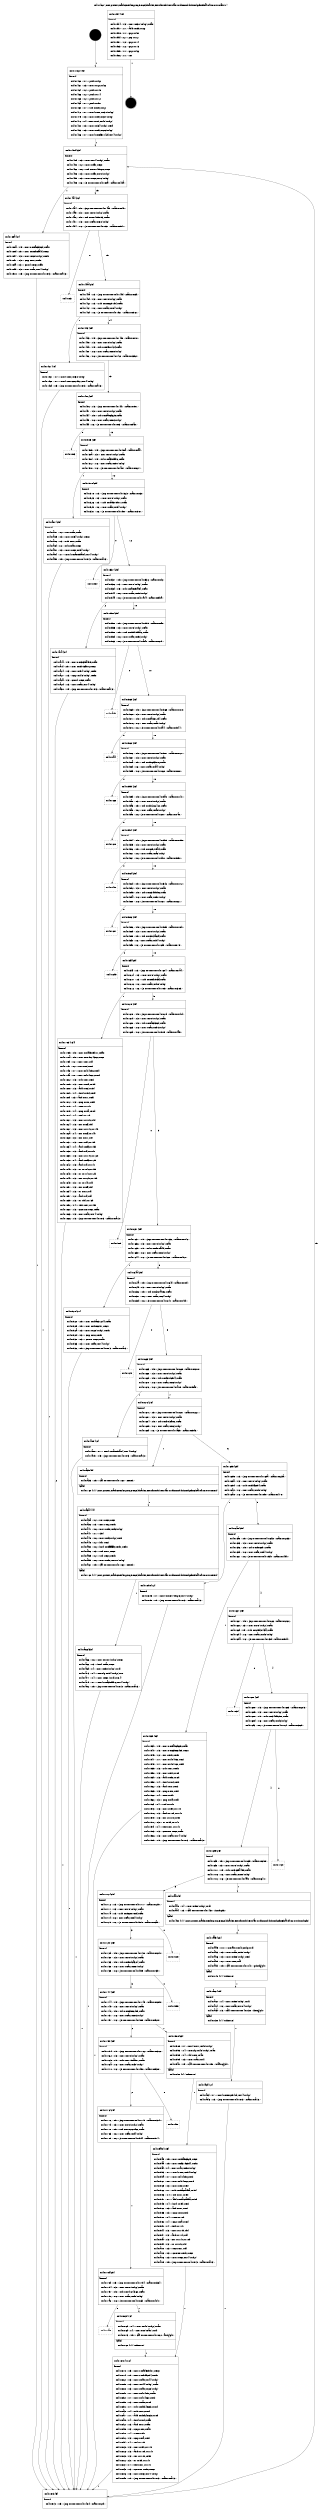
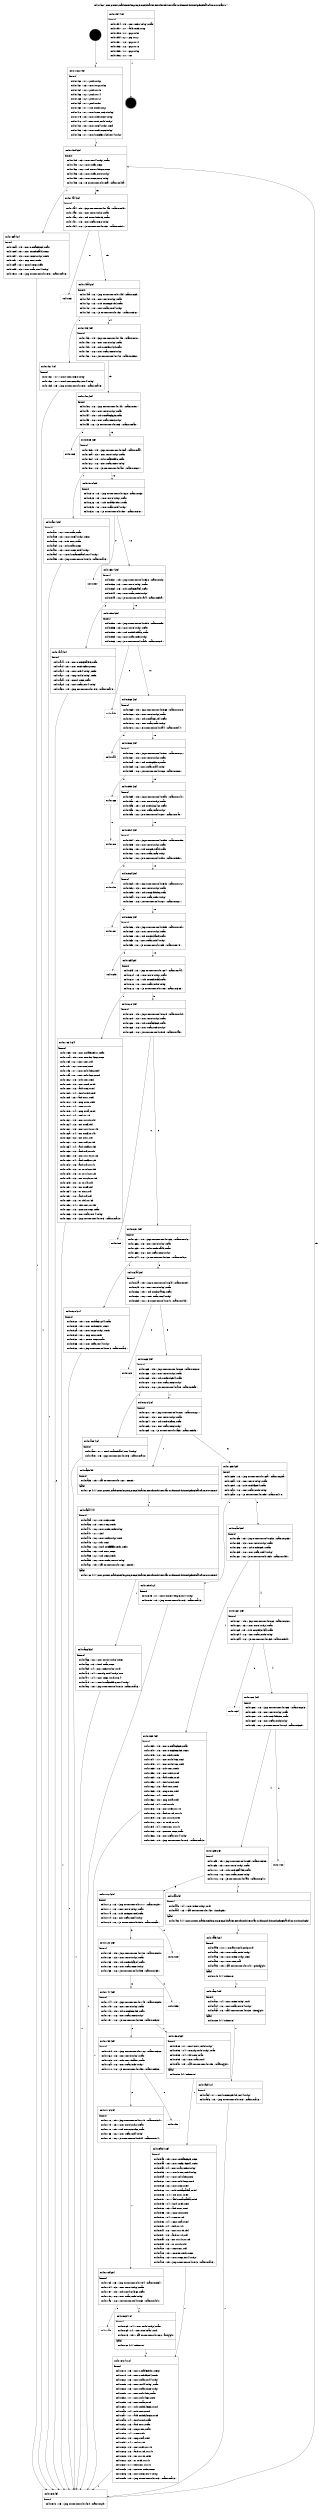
(118, 828) -> (111, 822)
